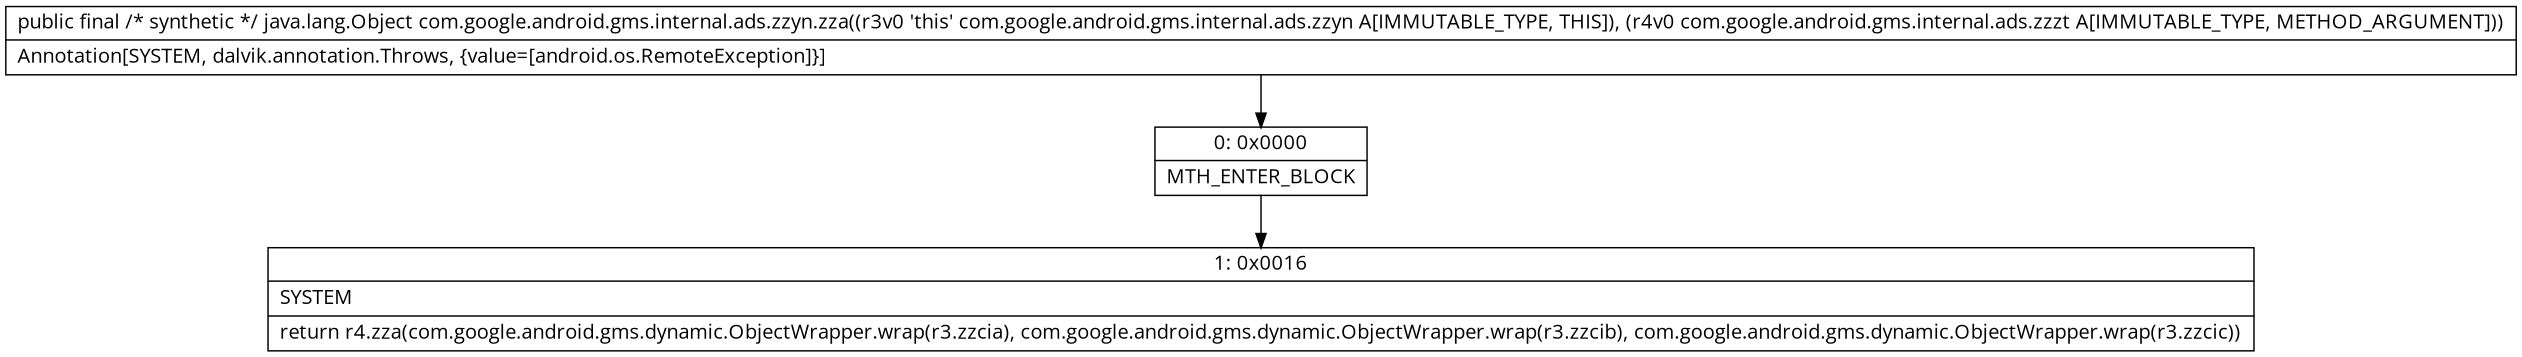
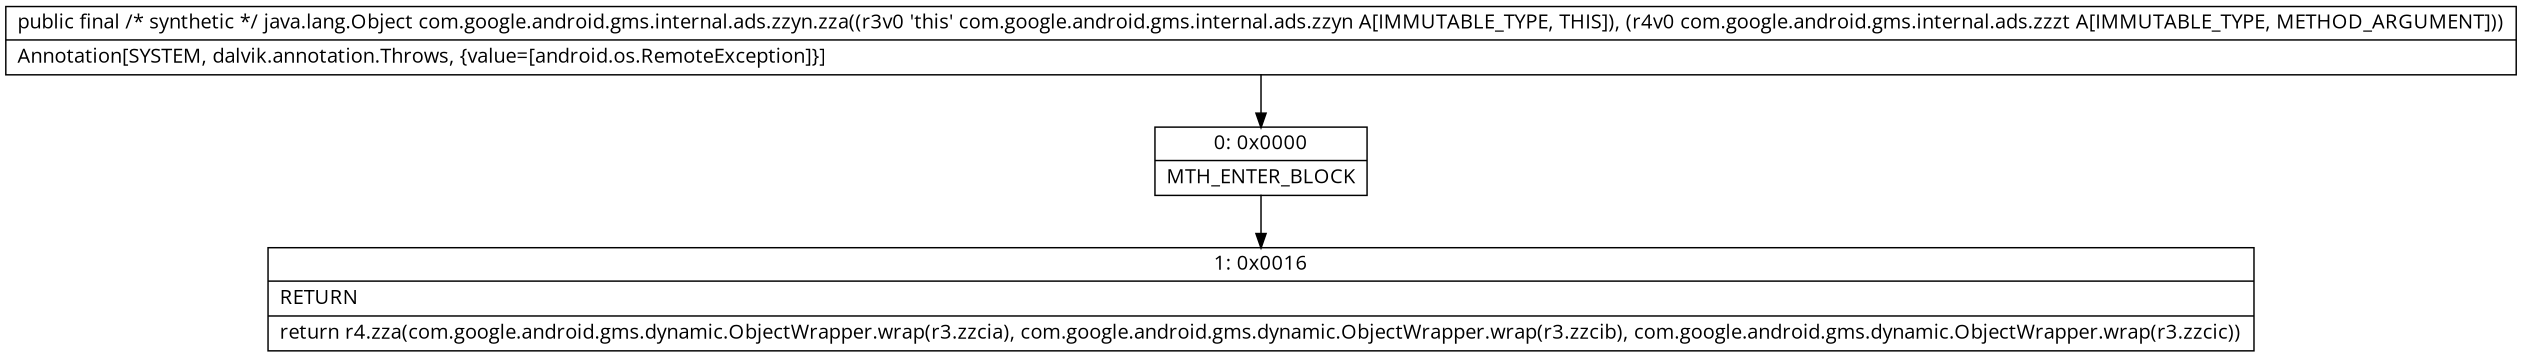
(317, 298) -> (320, 298)
